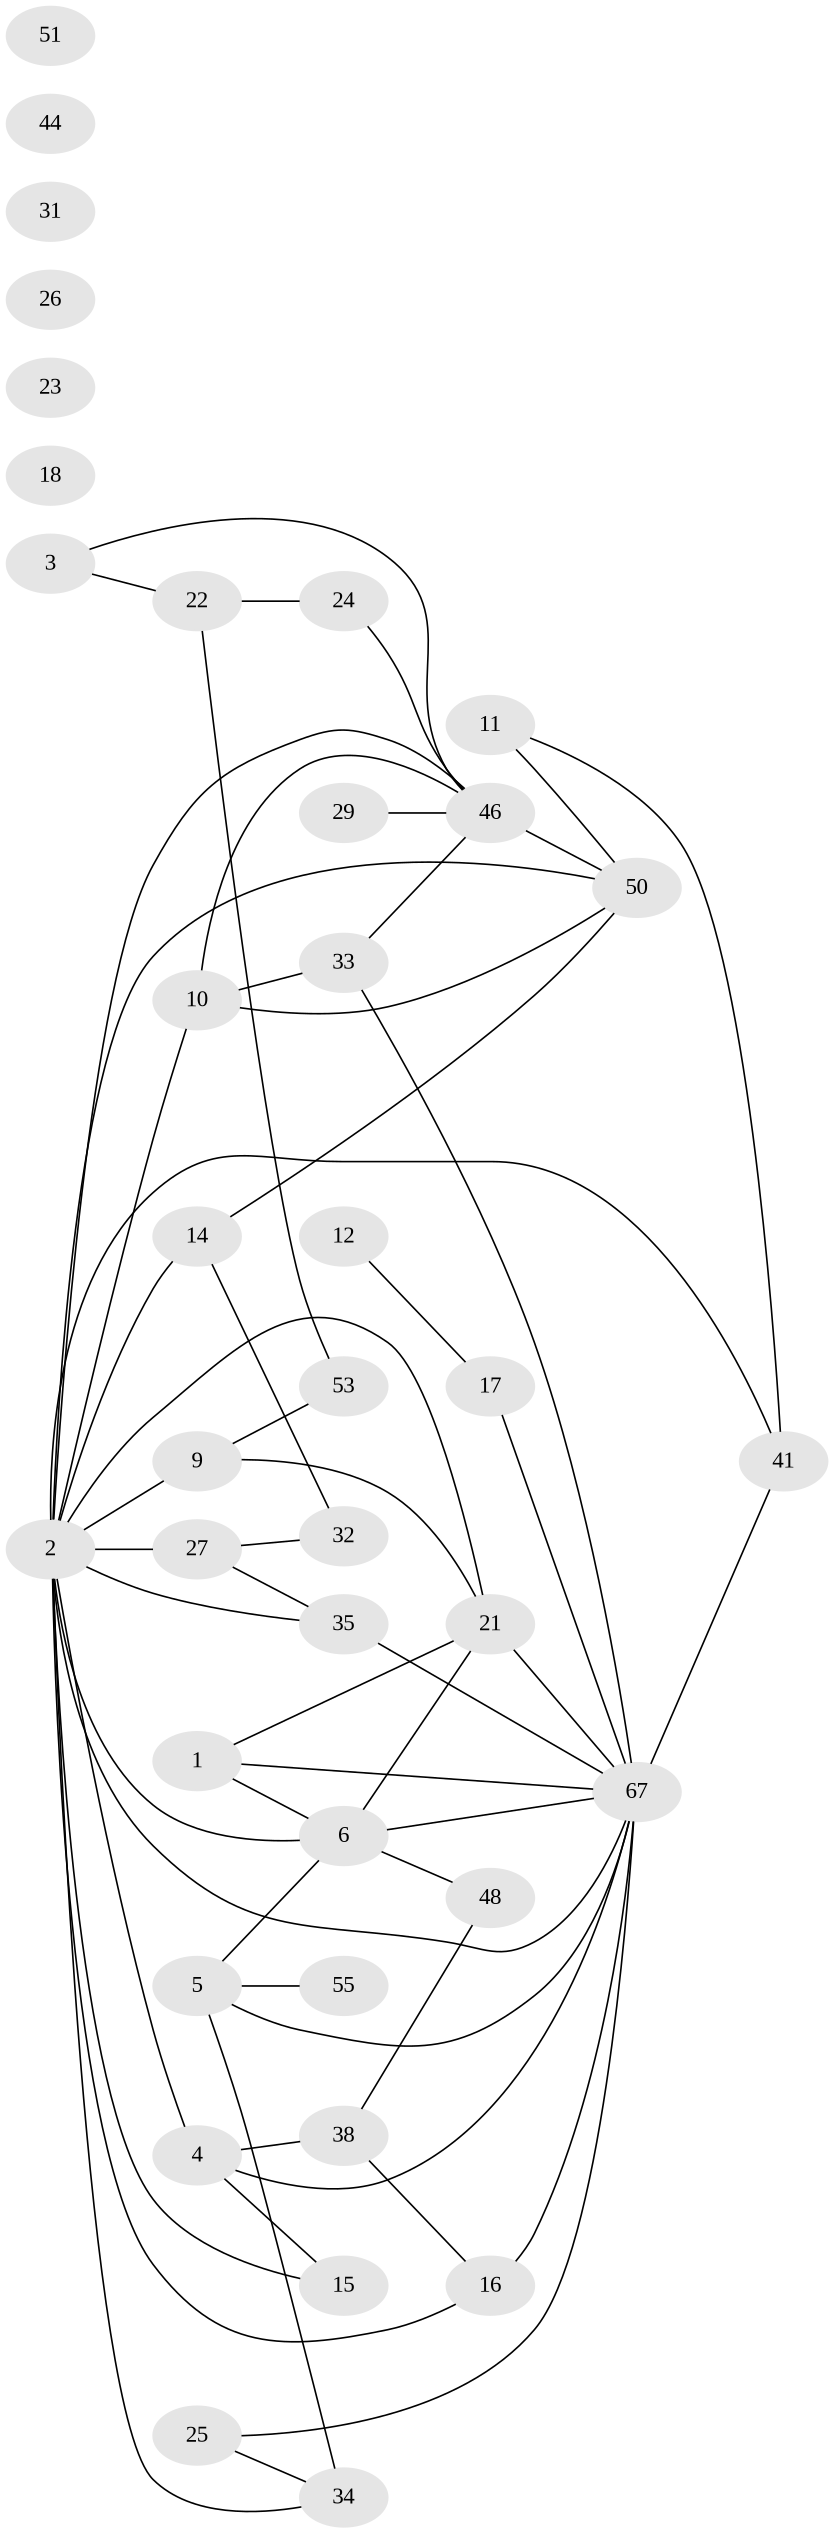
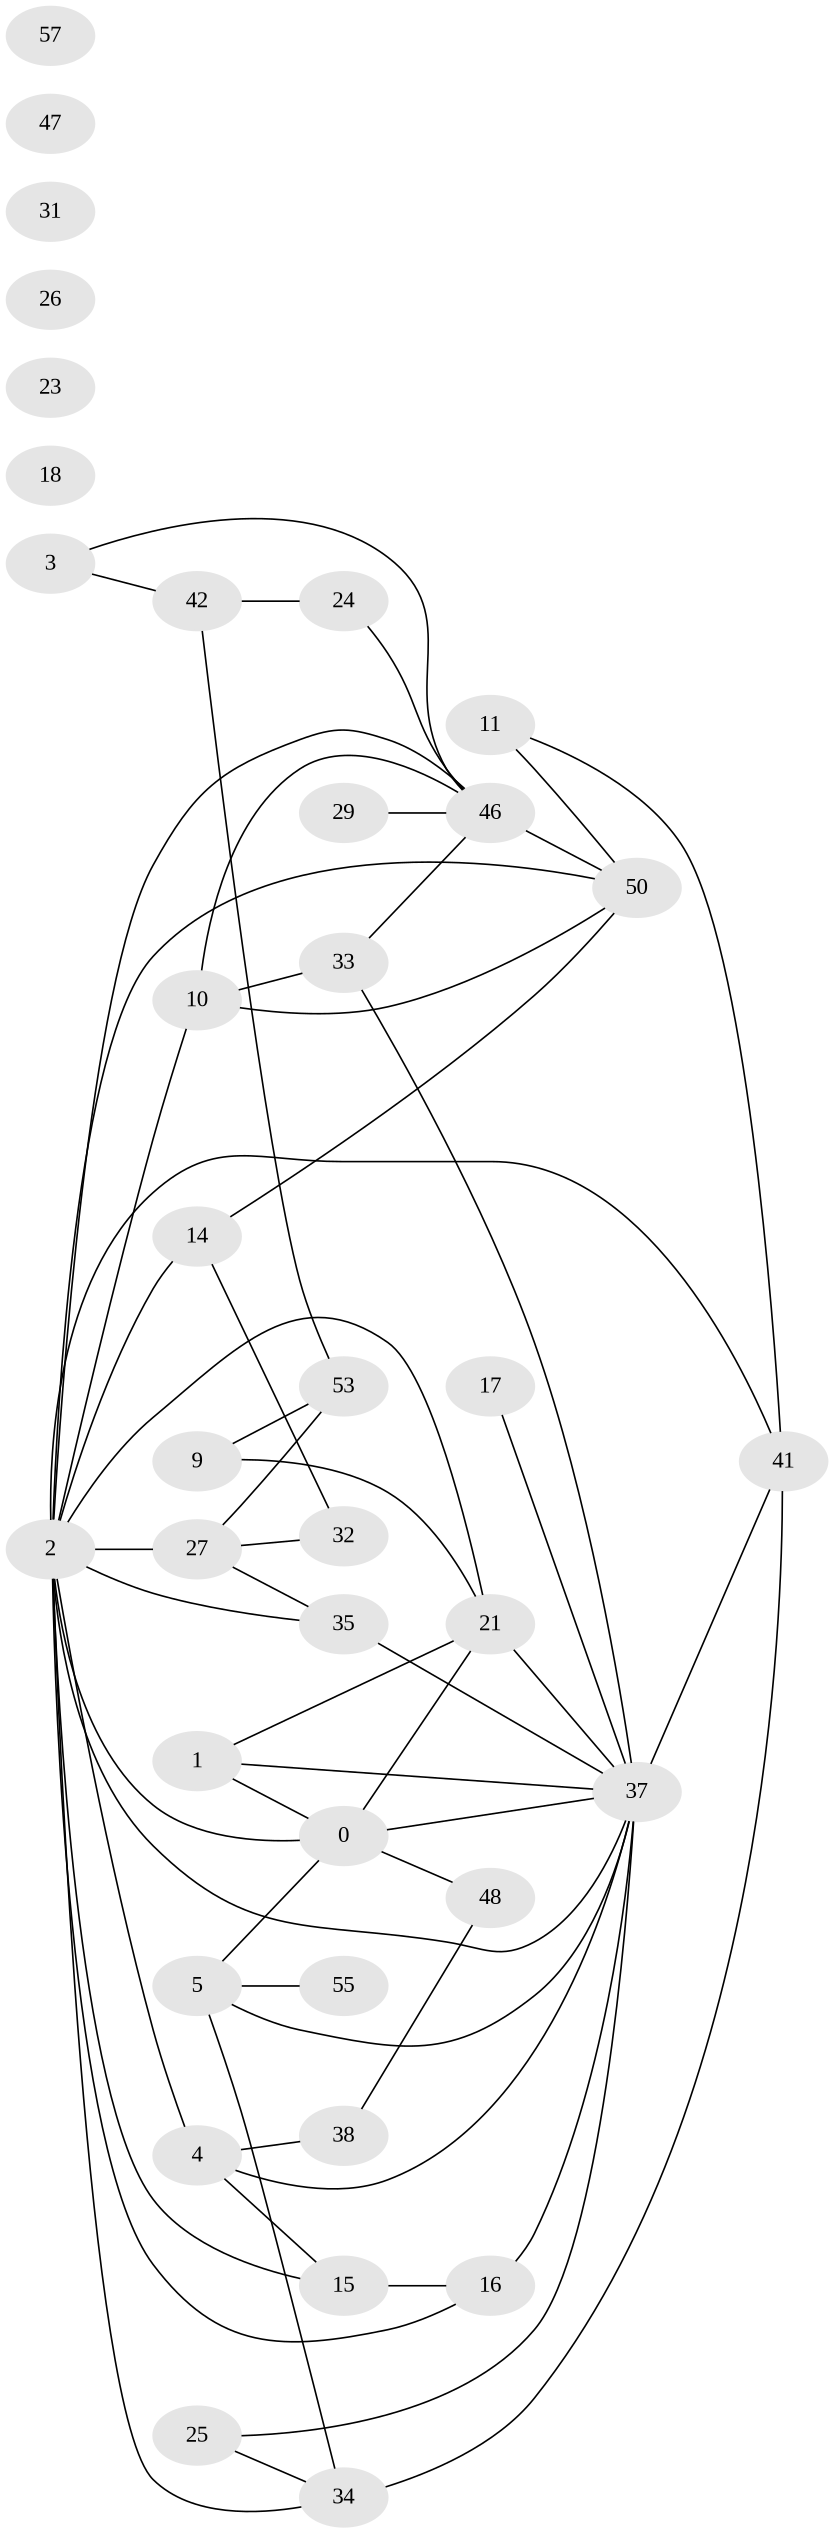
(51, 36) -> (51, 36)
(51, 124) -> (51, 124)
(197, 601) -> (197, 601)
(344, 1237) -> none
none -> (271, 1472)
(124, 1505) -> none
(637, 1792) -> (637, 1792)
(344, 1836) -> (344, 1836)
none -> (704, 2049)
(417, 2211) -> (417, 2286)
